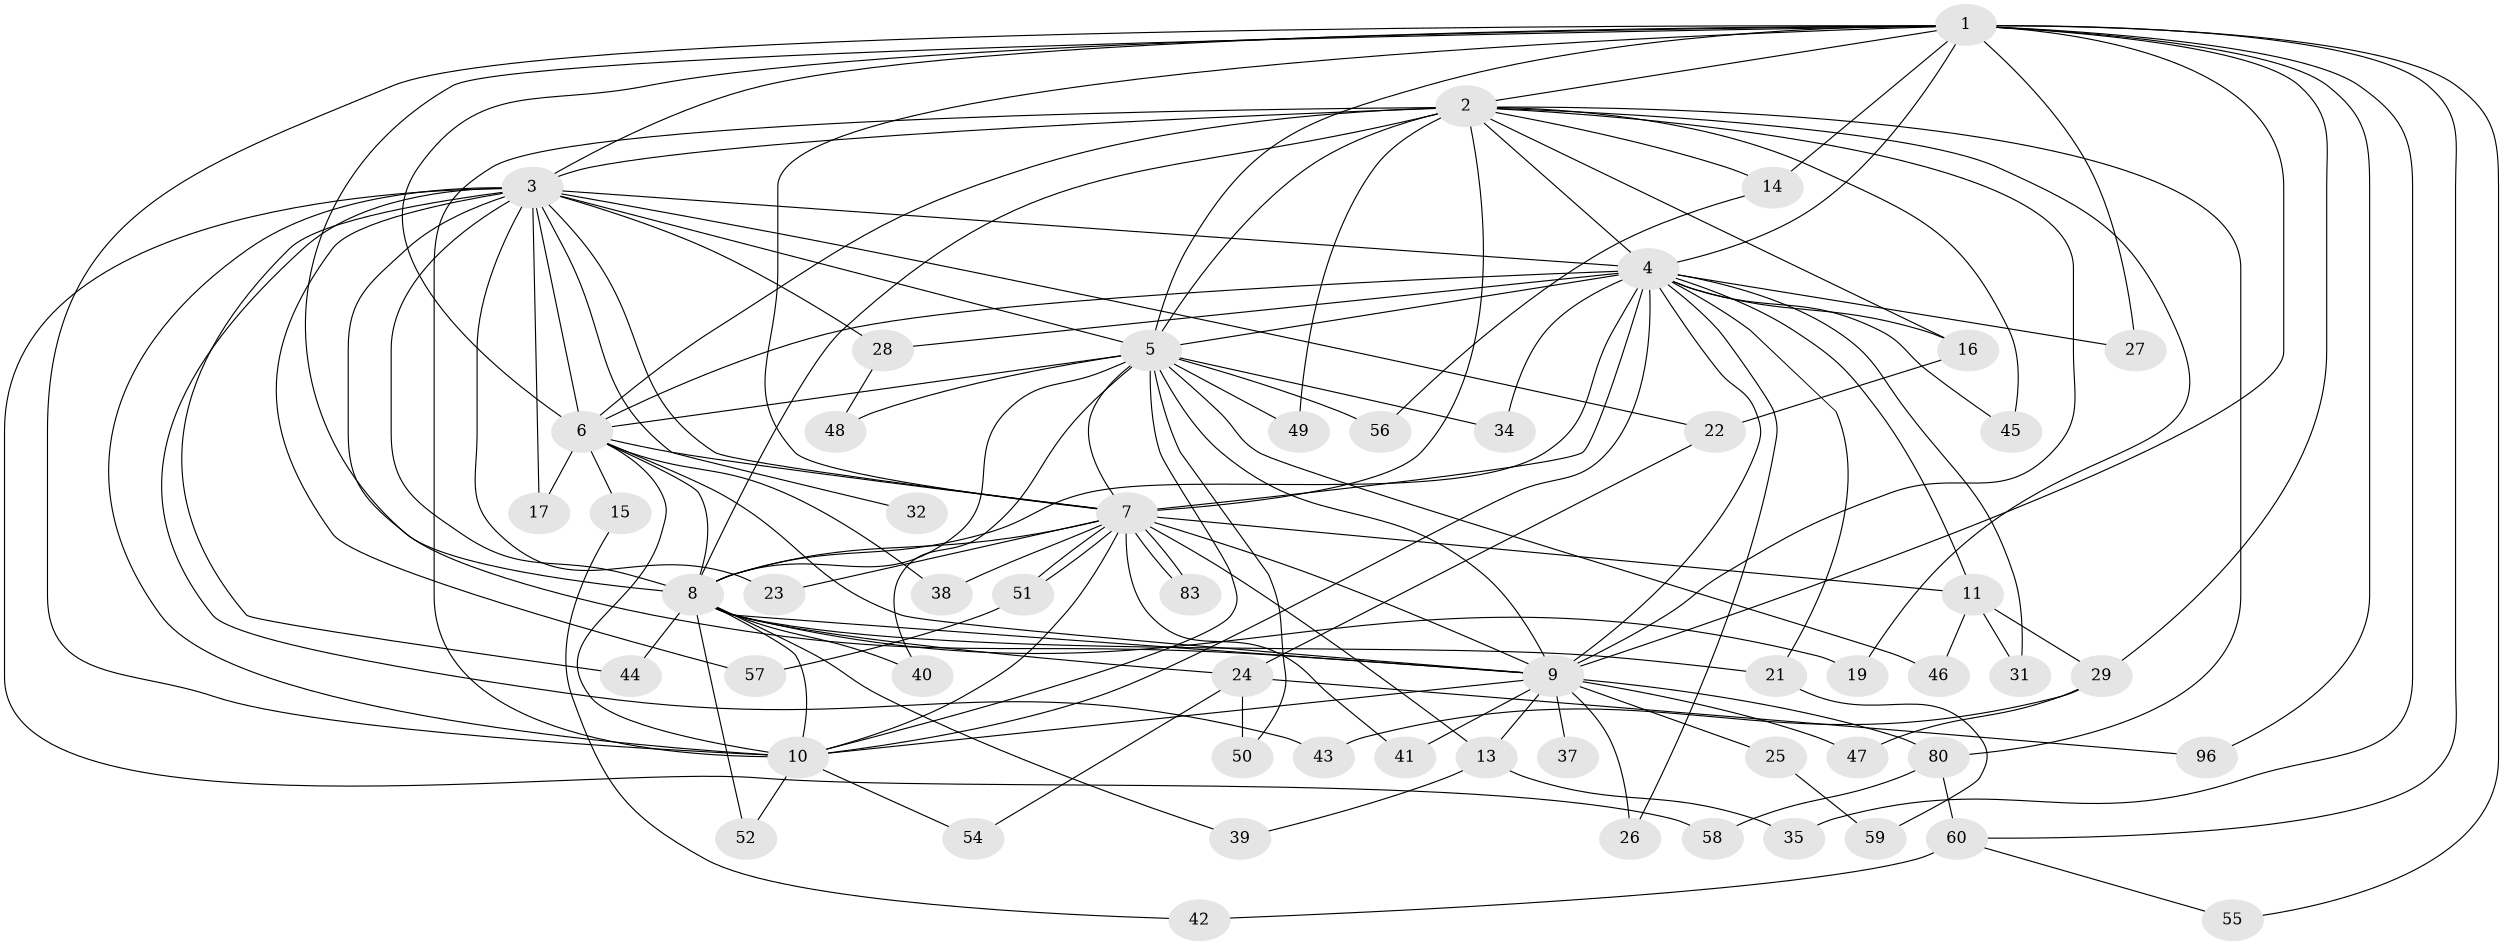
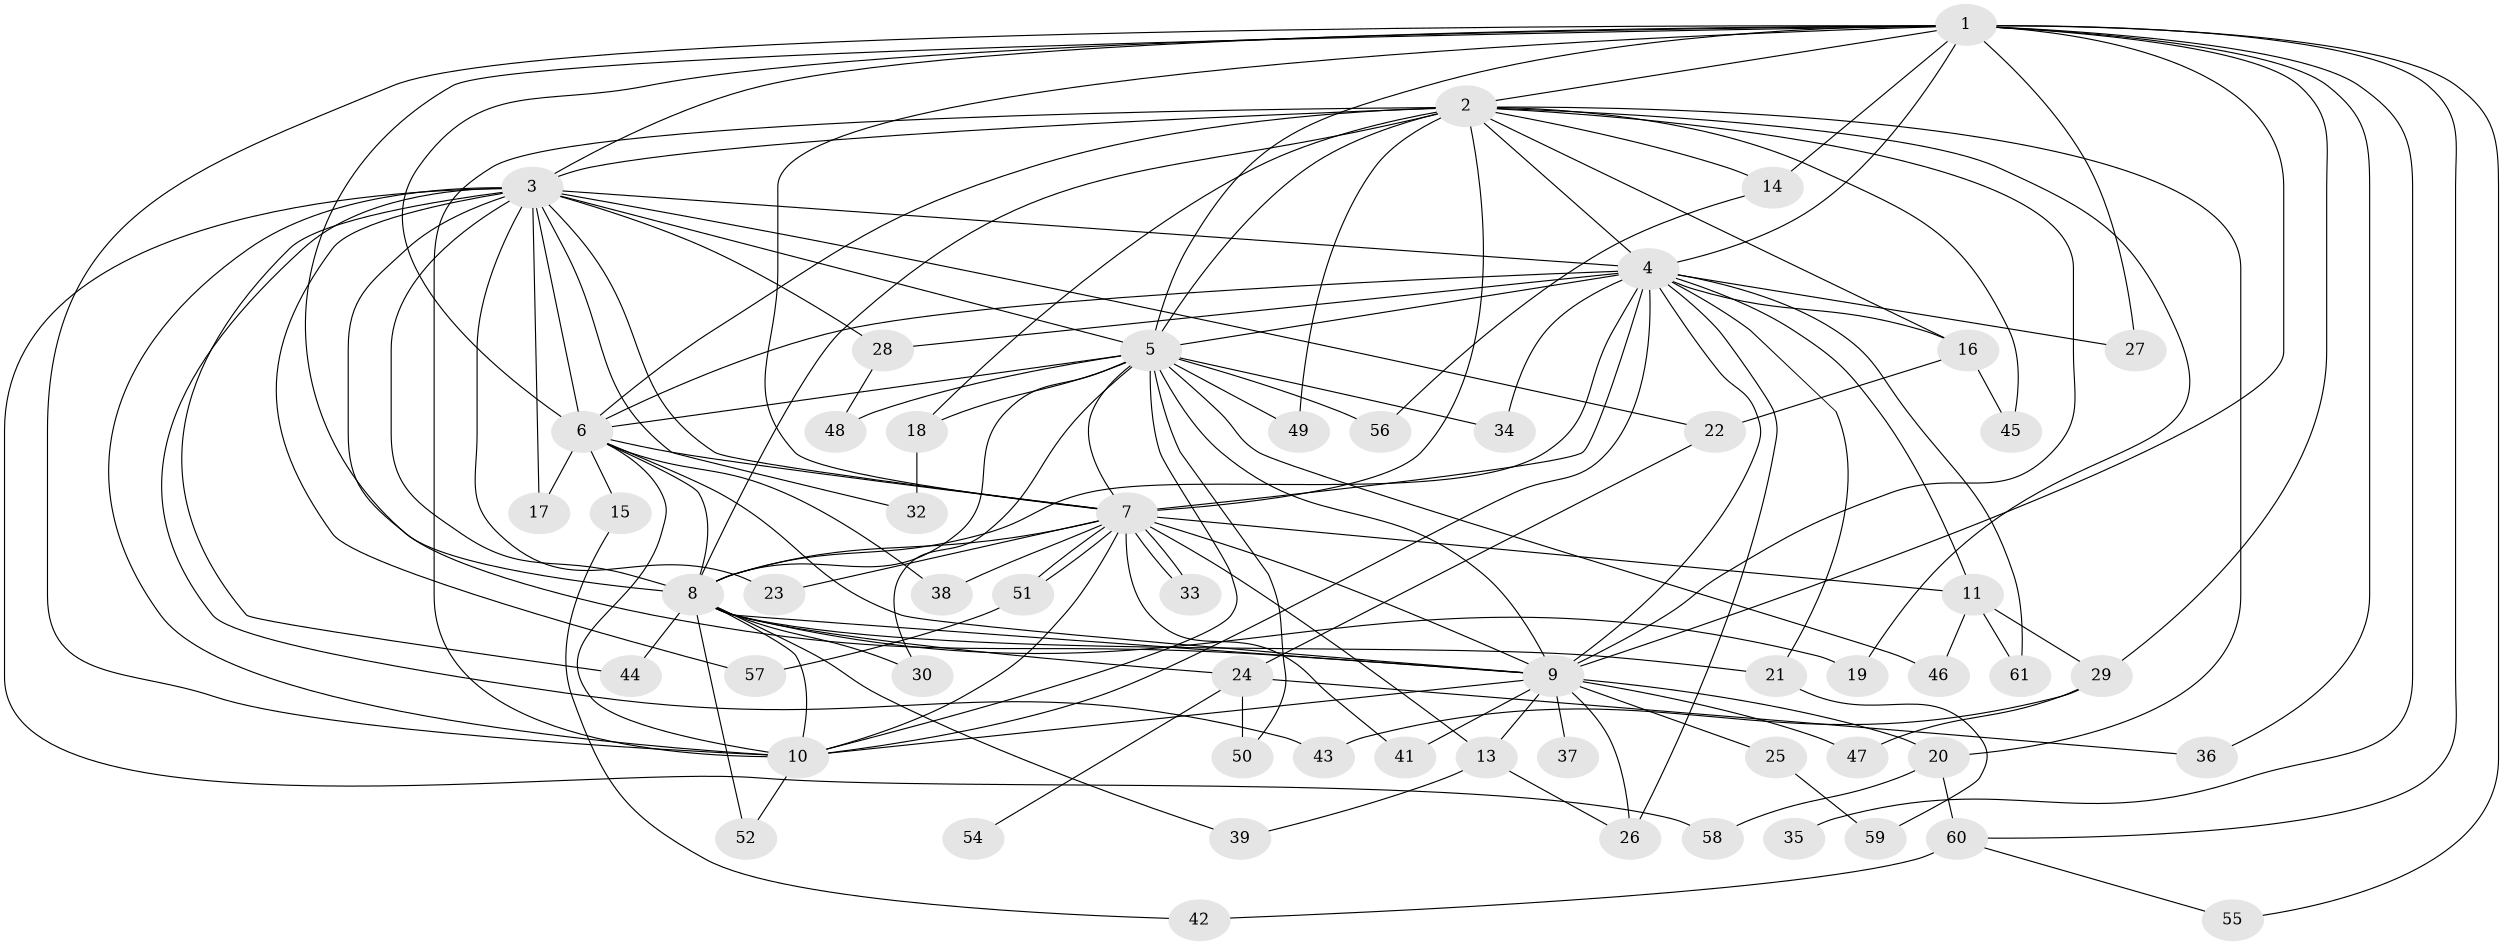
(1871, 327) -> (1990, 391)
none -> (917, 432)
(1190, 595) -> (1190, 595)
(923, 676) -> (923, 676)
(2020, 676) -> (2020, 676)
(1939, 757) -> (1939, 757)
(2207, 757) -> (2207, 757)
(886, 798) -> none
(1640, 798) -> (1551, 794)
